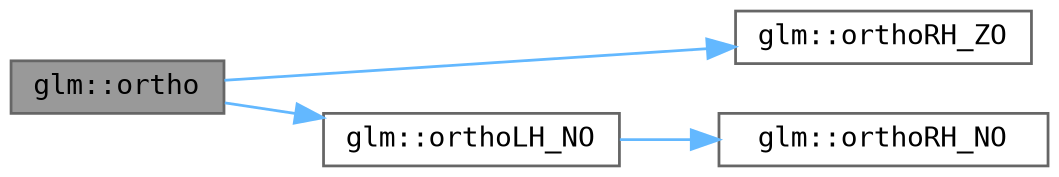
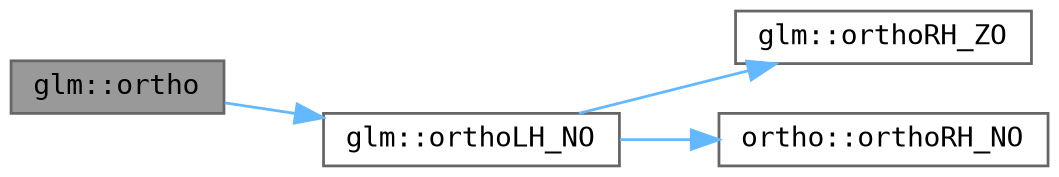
(466, 64) -> (664, 92)
(884, 140) -> (884, 140)
